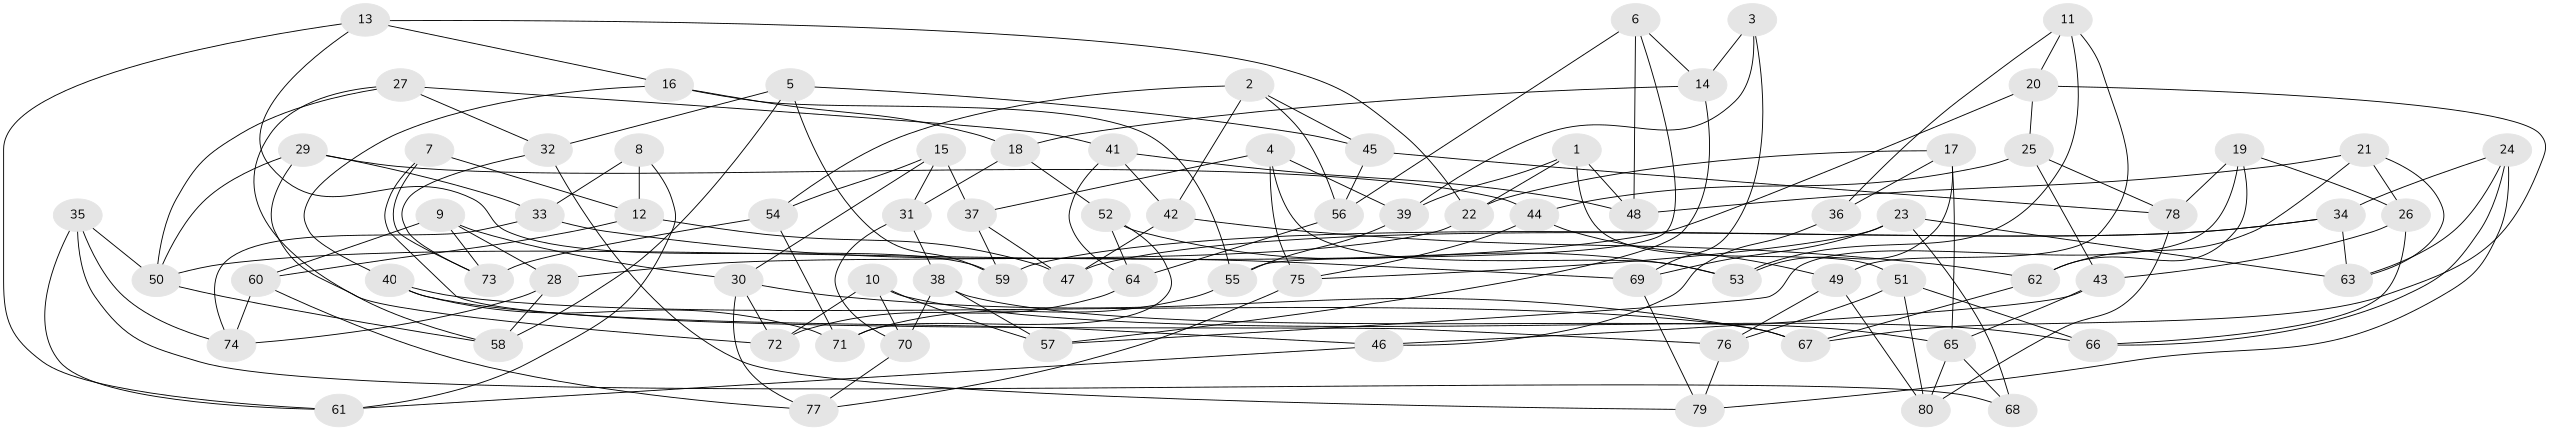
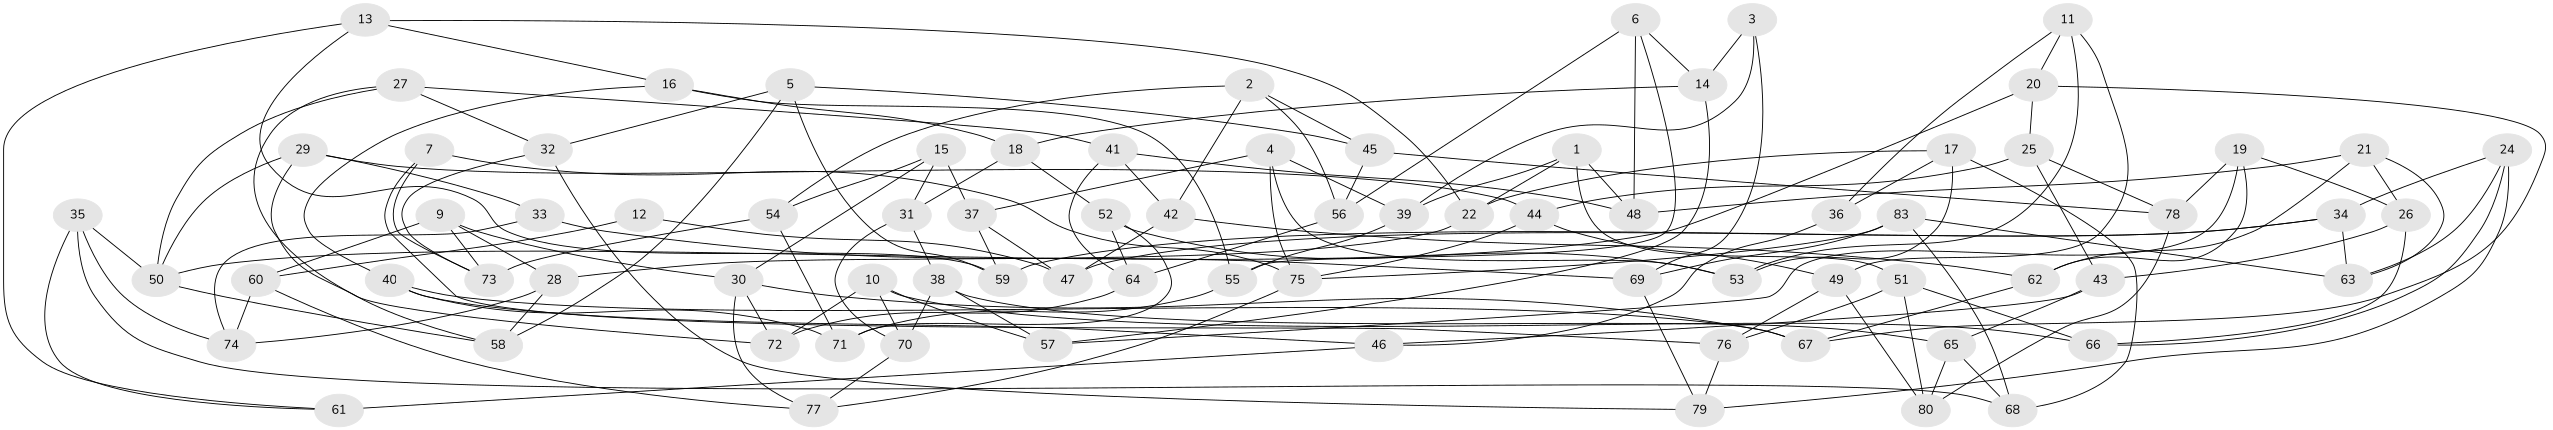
(639, 150) -> none
(535, 183) -> (914, 180)
(1901, 215) -> (1901, 215)
(1954, 272) -> (2134, 267)
